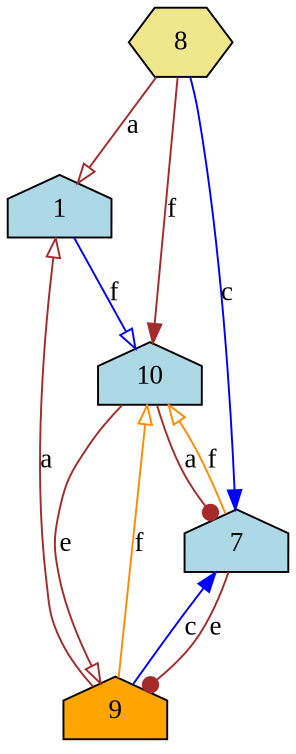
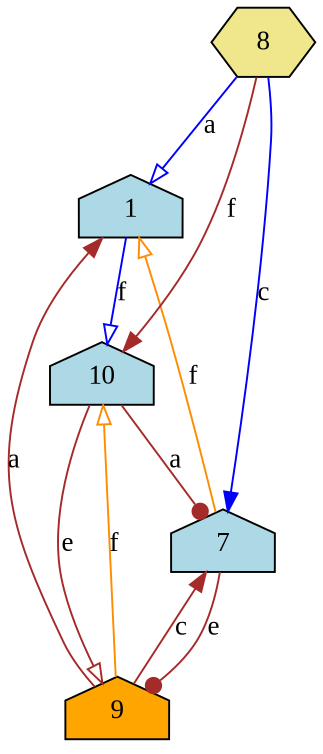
(123, 122) -> (200, 123)
(205, 467) -> (183, 384)
(40, 478) -> (9, 470)
(168, 636) -> (165, 636)
